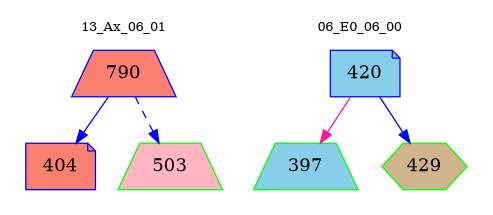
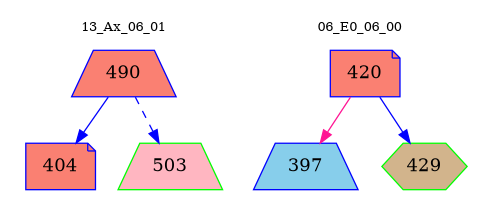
(124, 74) -> (124, 74)
(365, 74) -> (365, 74)
(306, 166) -> (306, 166)
